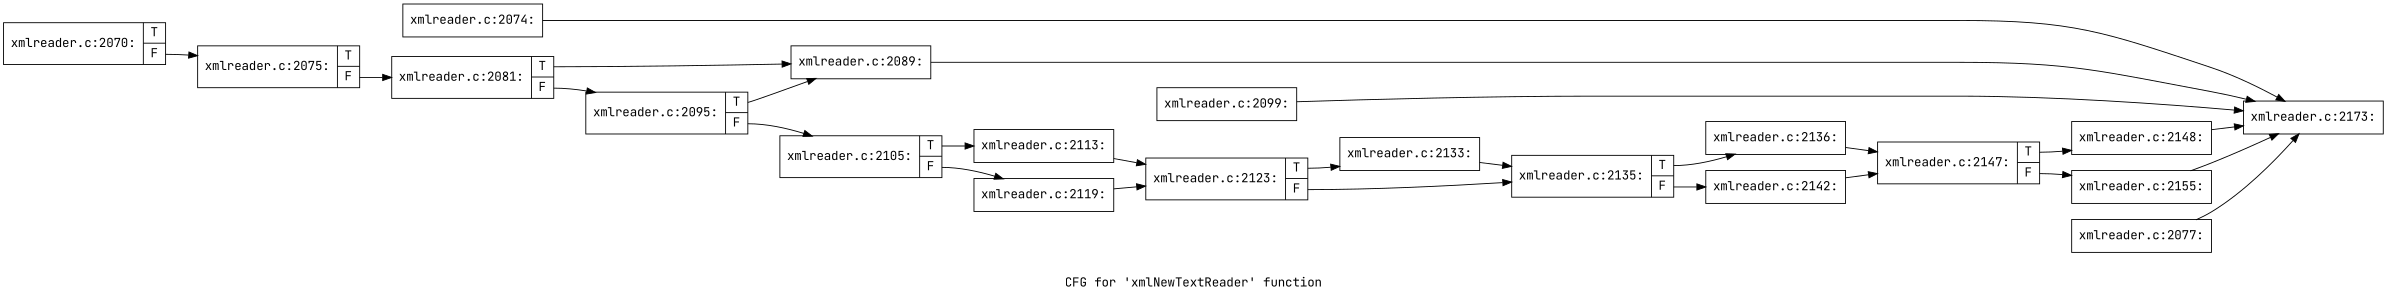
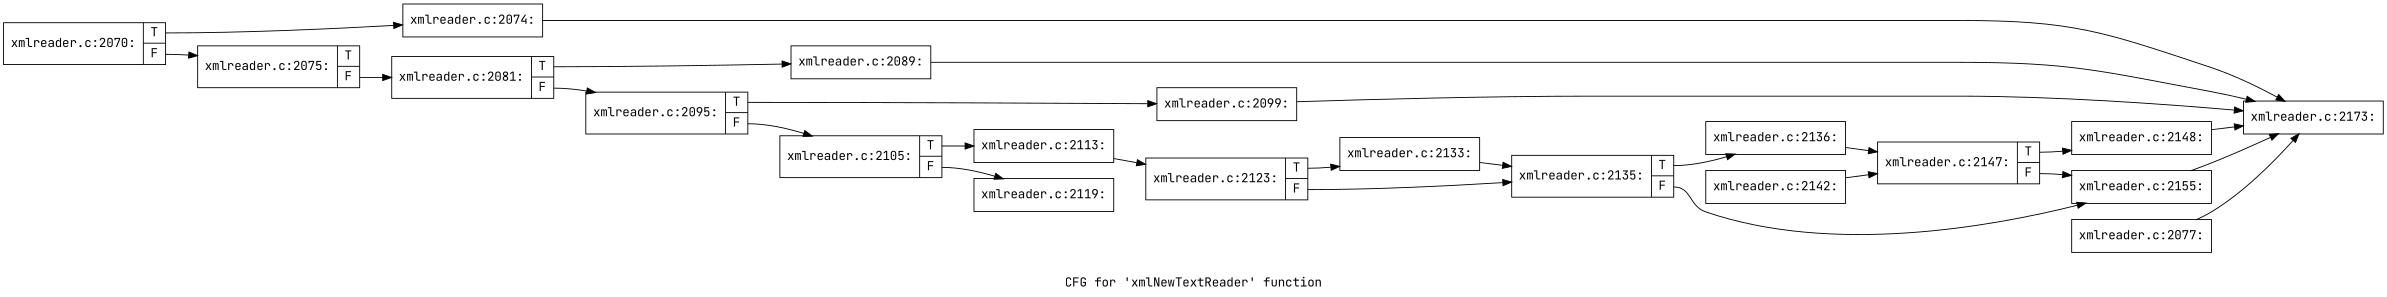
none -> (280, 31)
(778, 92) -> (948, 103)
(1685, 187) -> (1871, 234)
(1125, 188) -> none
